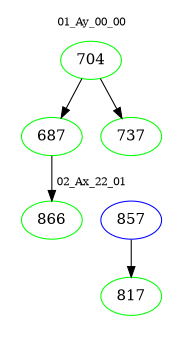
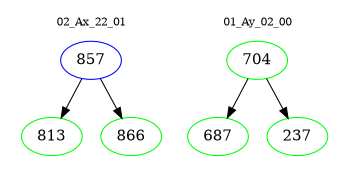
(92, 23) -> (258, 23)
(131, 137) -> (297, 137)
(52, 179) -> (109, 94)
(131, 296) -> (52, 137)
